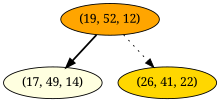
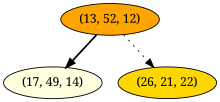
(110, 19) -> (110, 19)
(167, 83) -> (167, 83)
